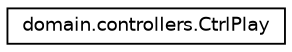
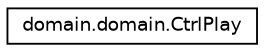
(146, 26) -> (132, 26)
